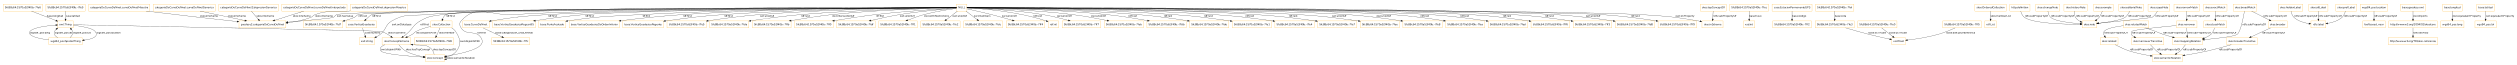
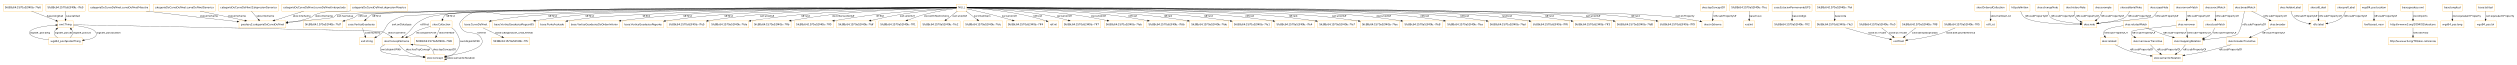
(1507, 16) -> (1507, 16)
none -> (1920, 24)
